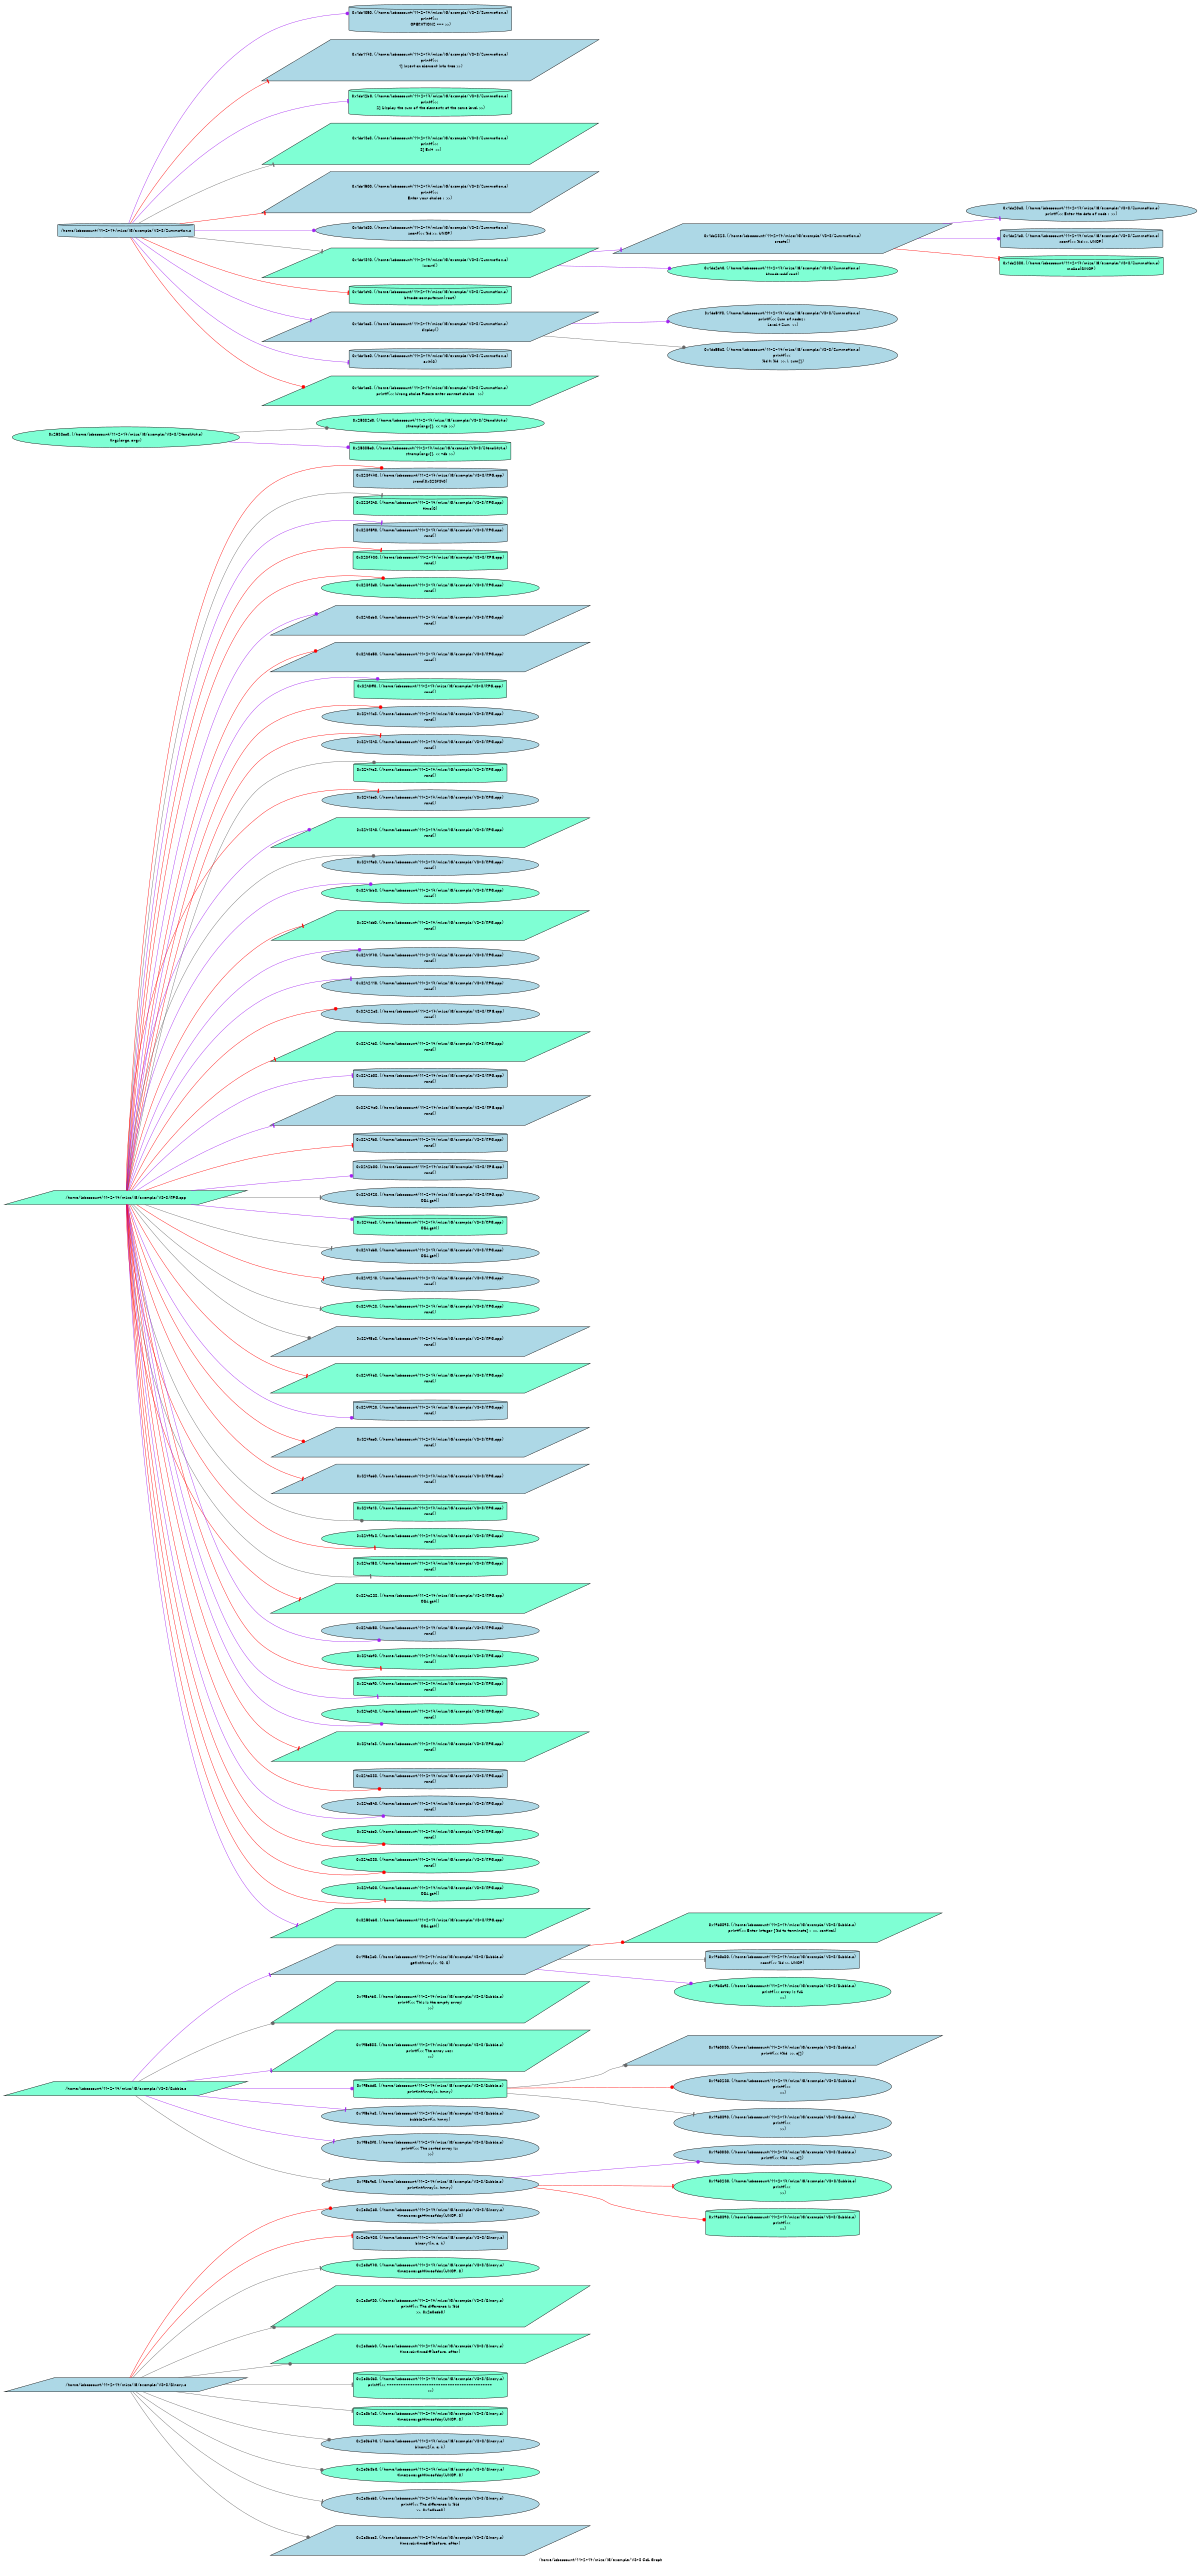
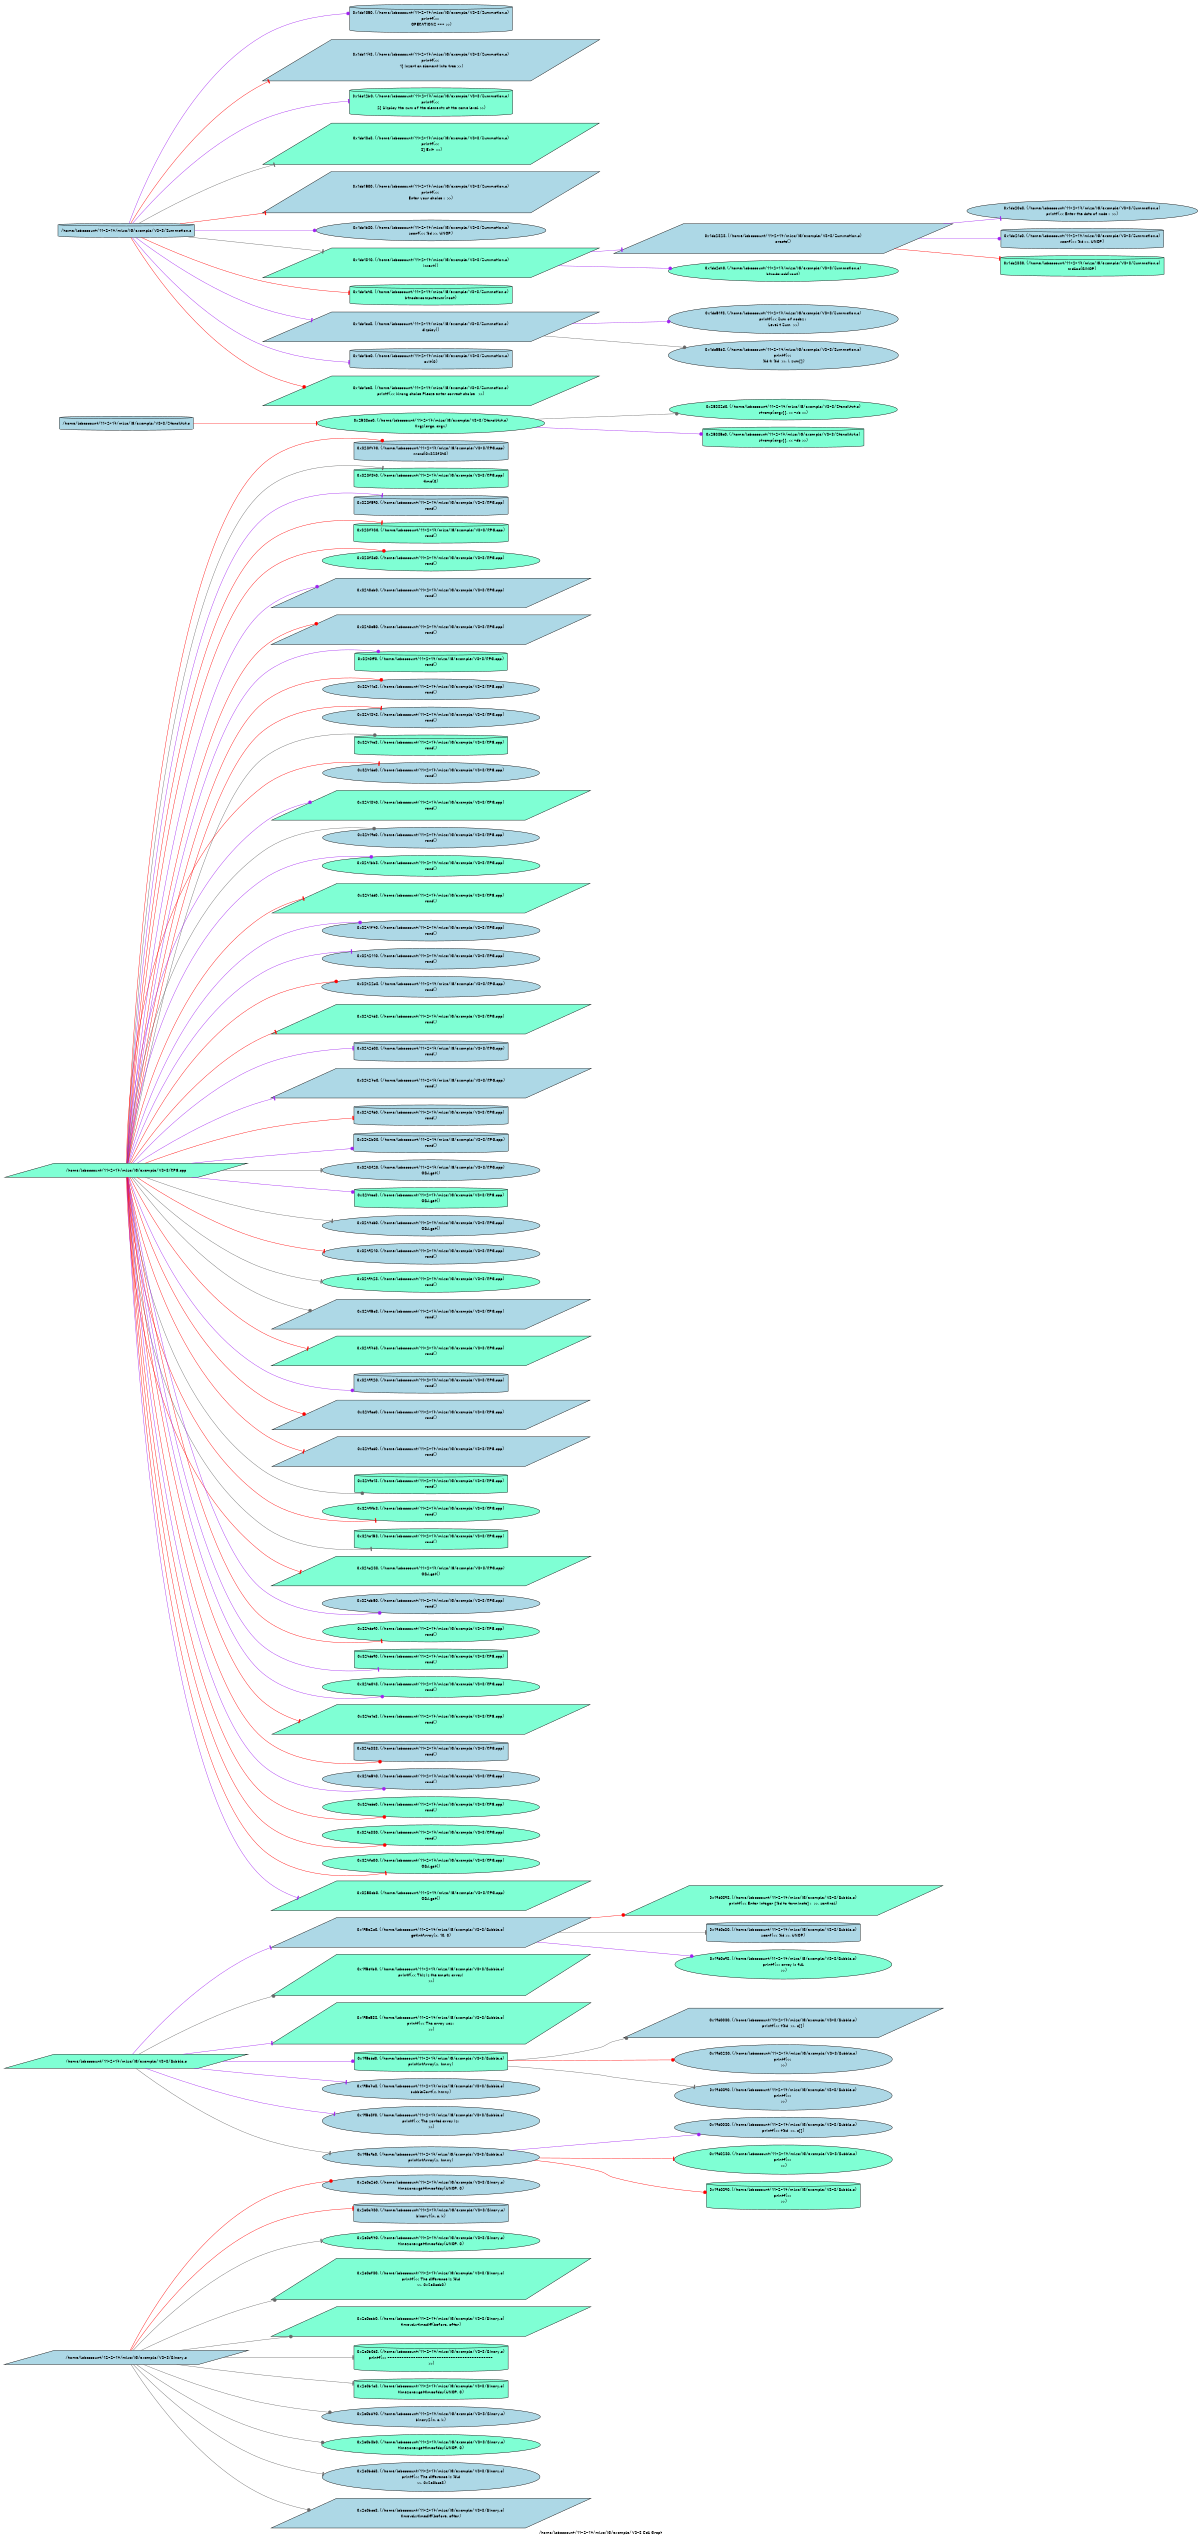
none -> (126, 423)
(126, 2385) -> (126, 2357)
